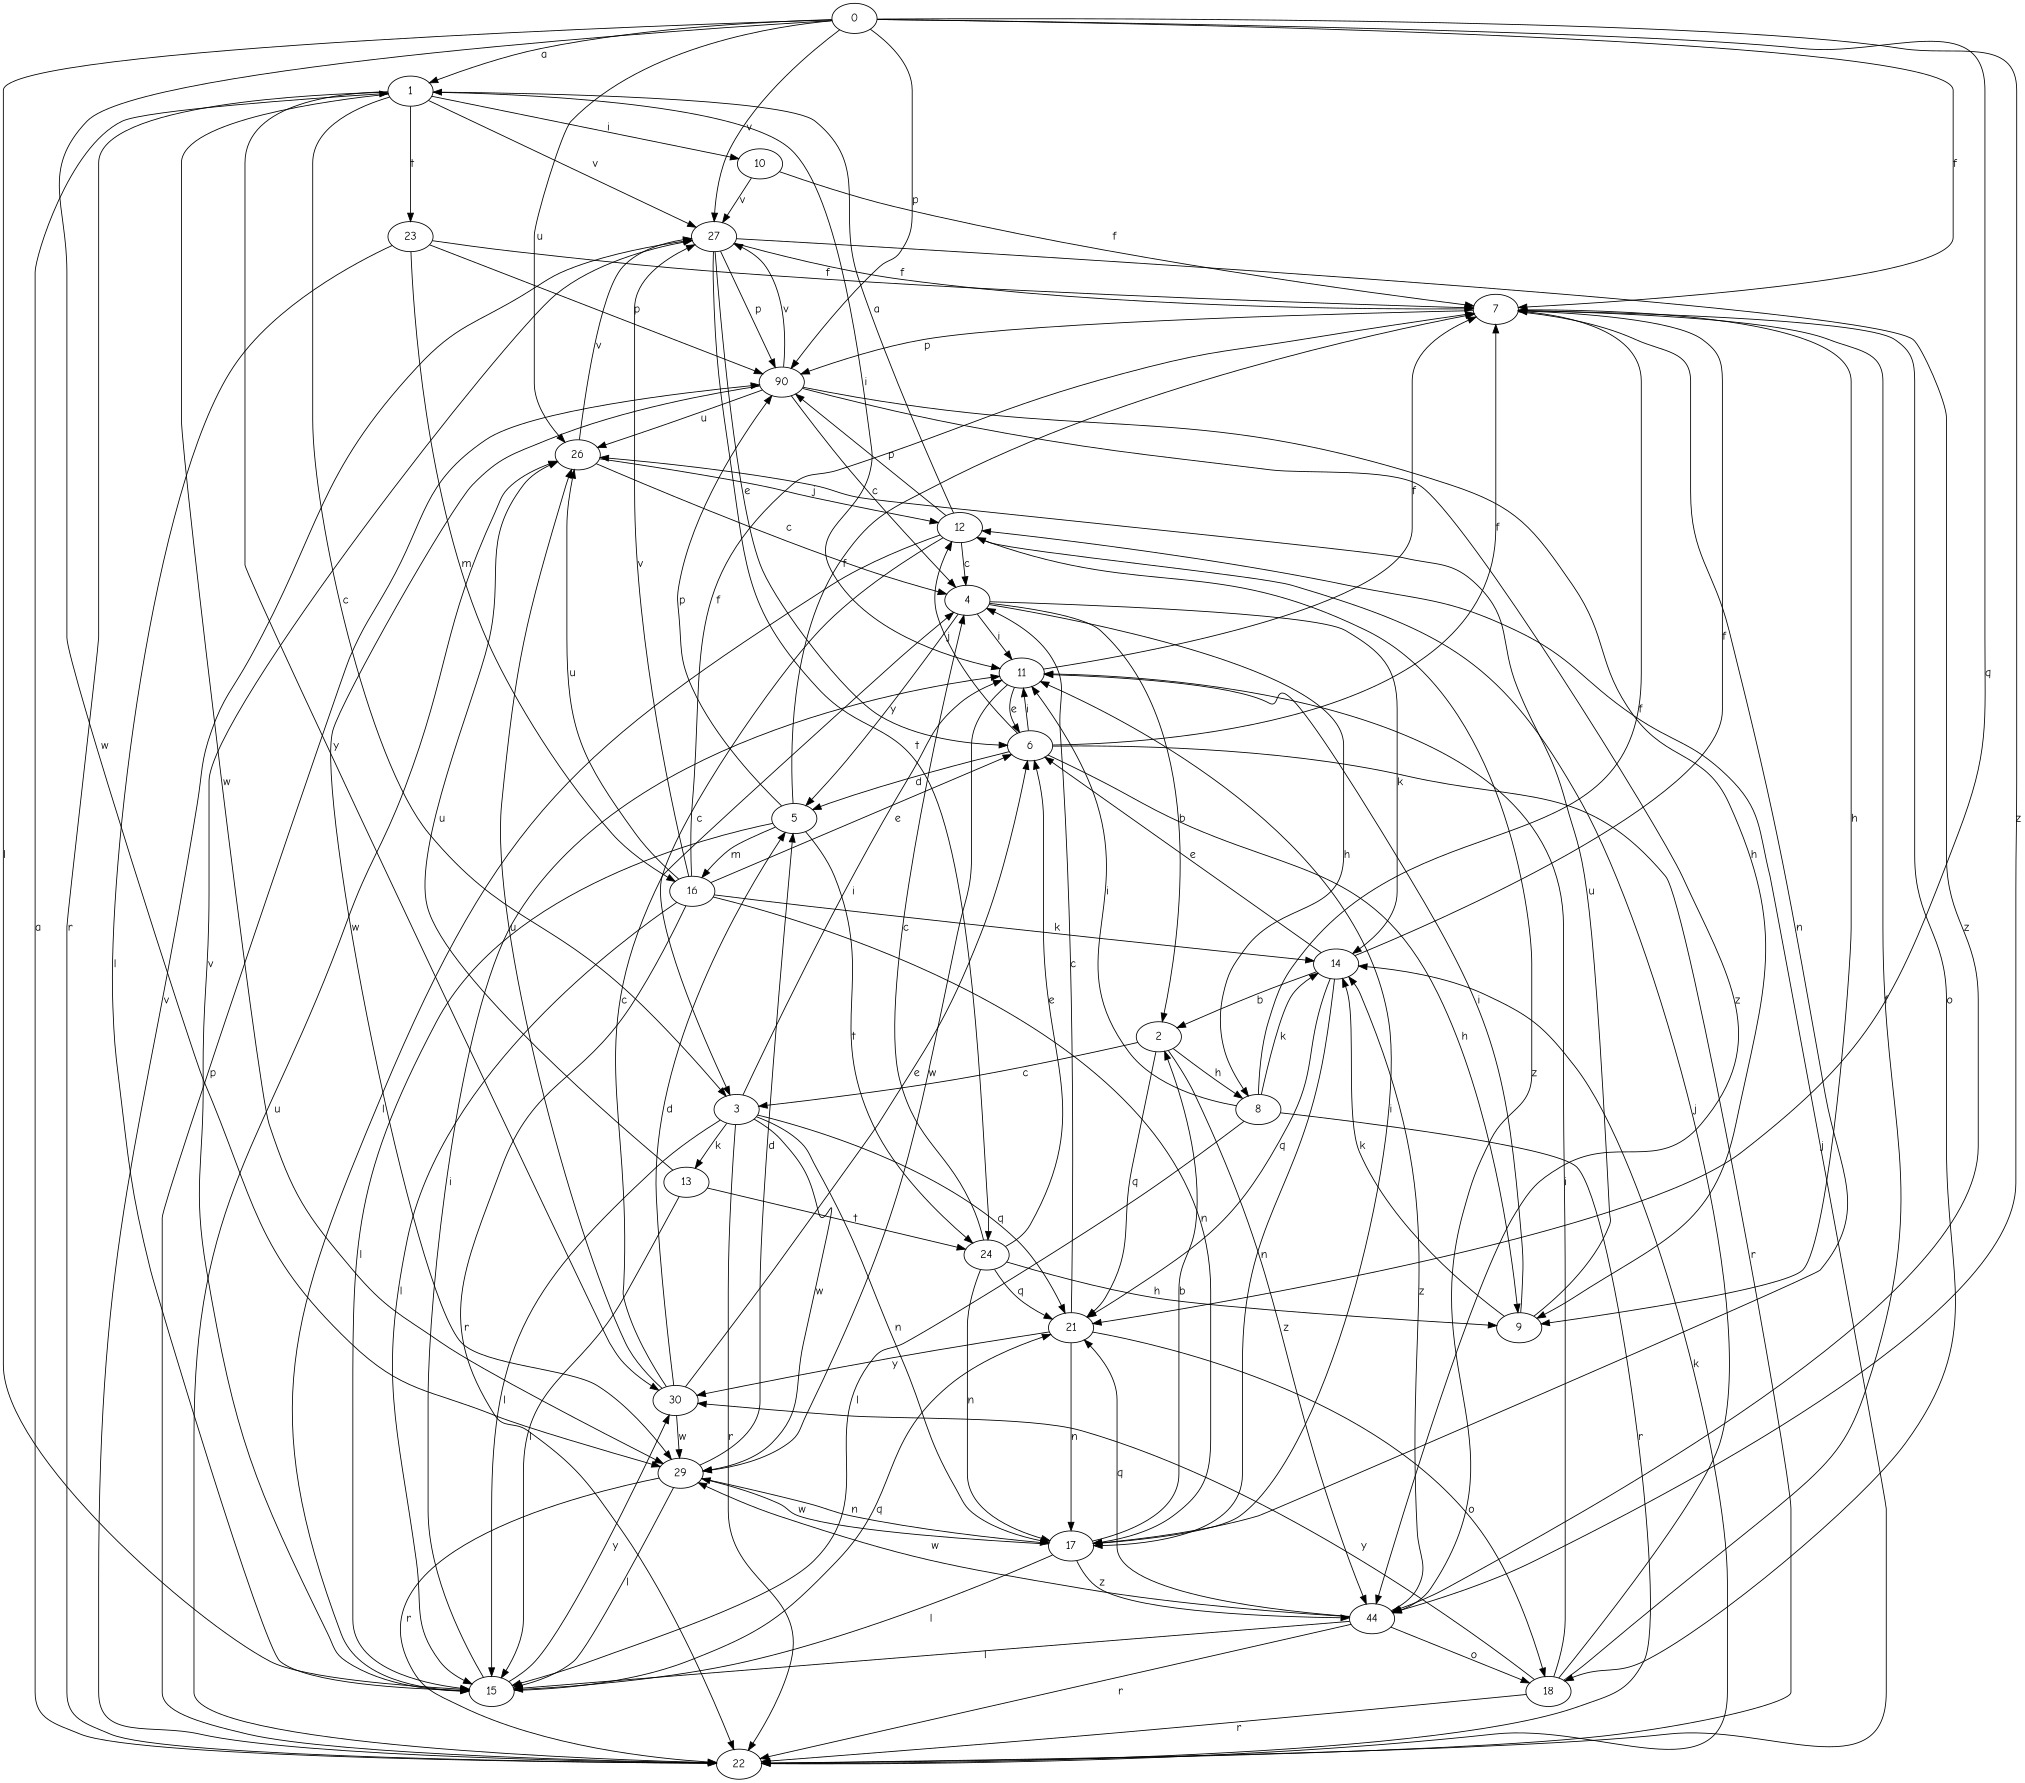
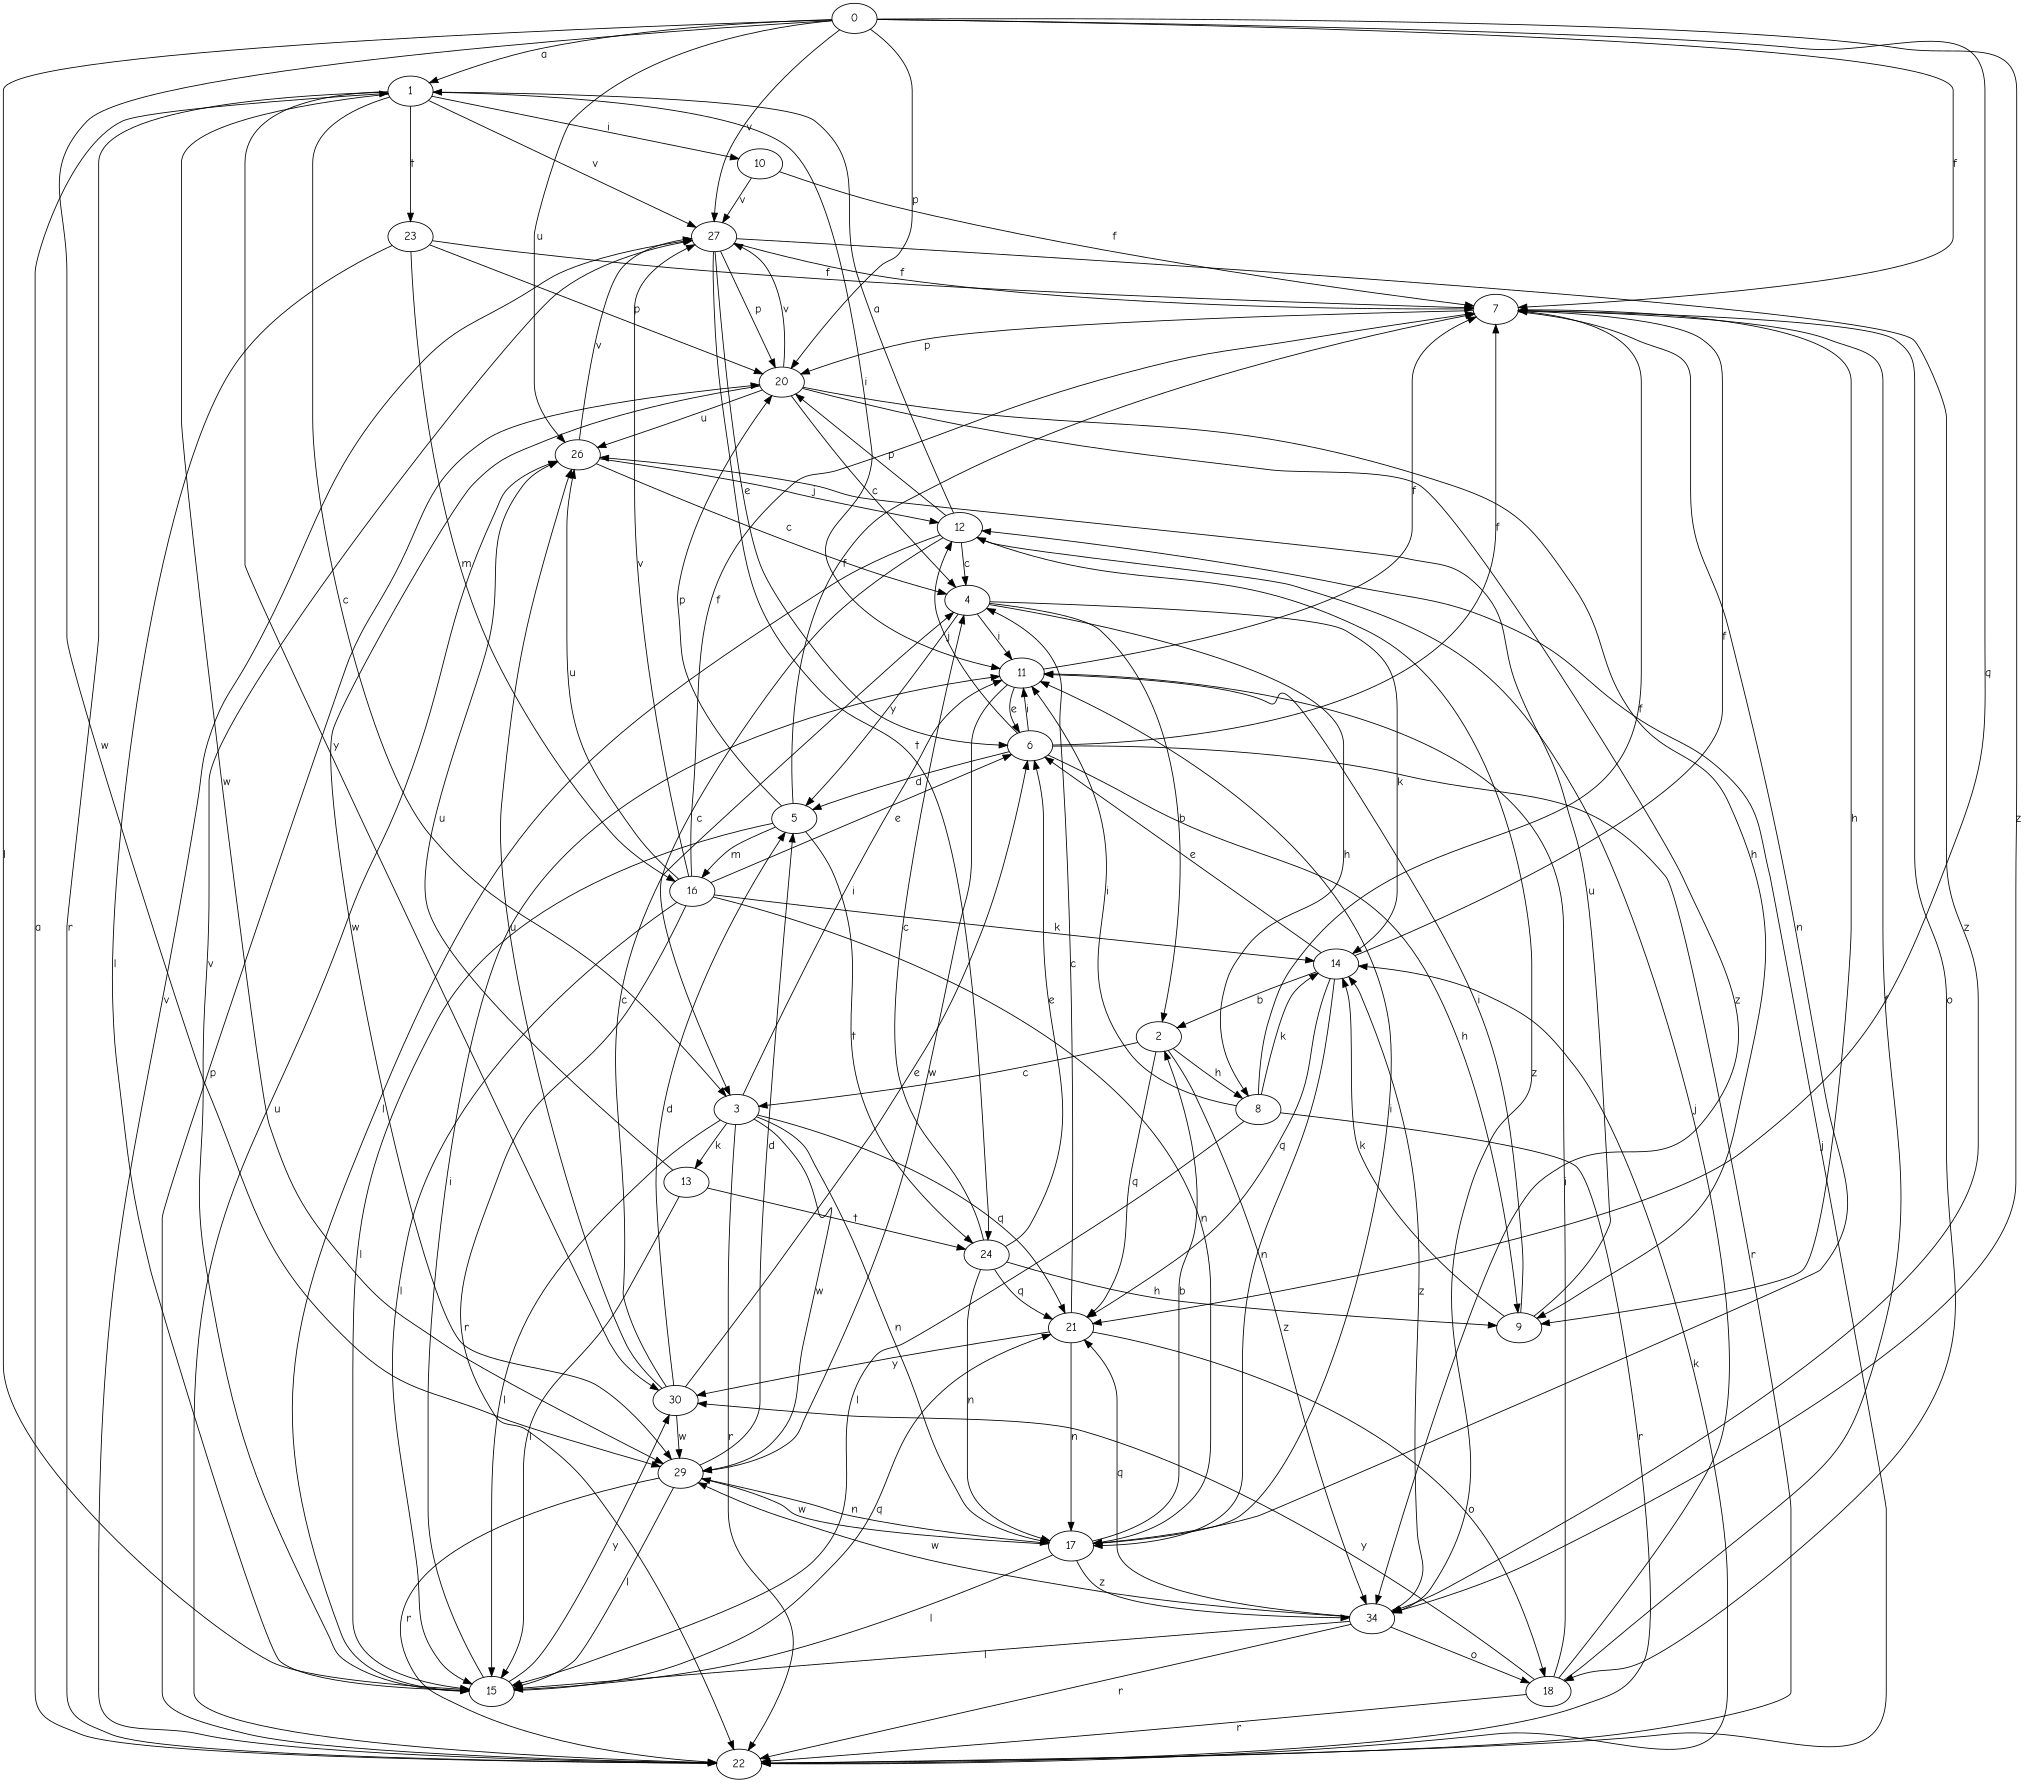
(782, 382) -> (782, 382)
(1372, 1619) -> (1372, 1619)
